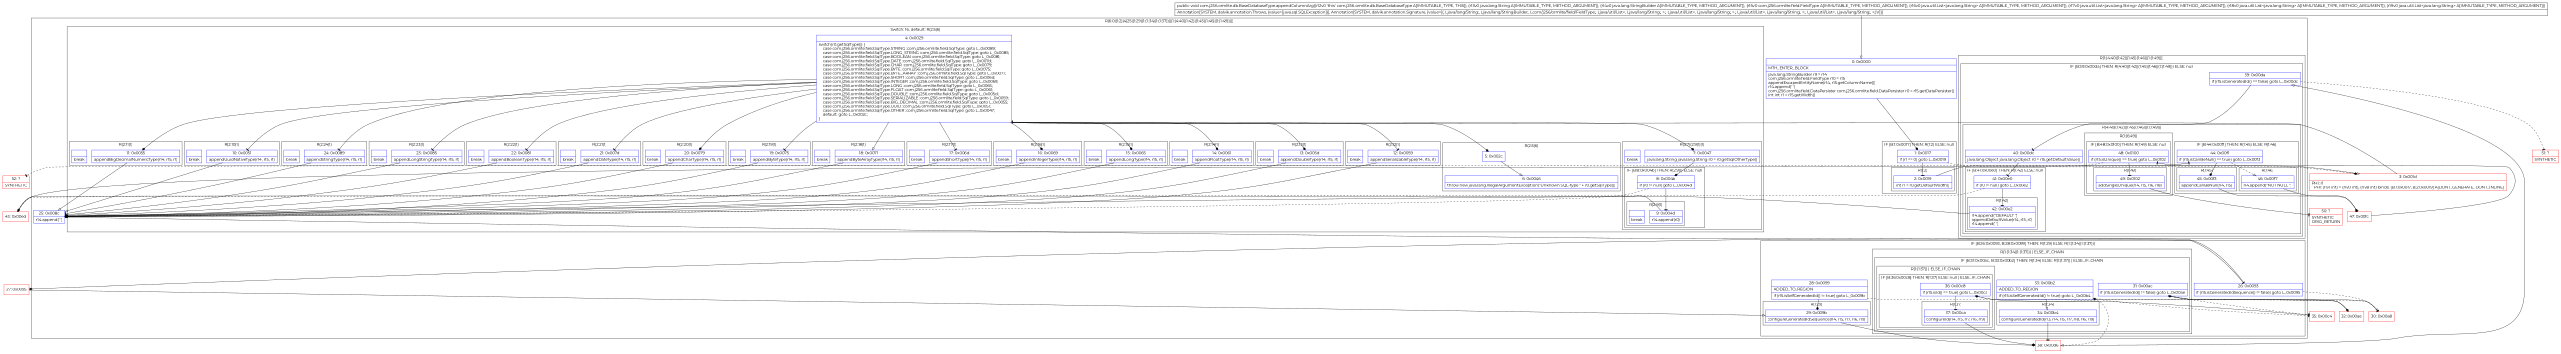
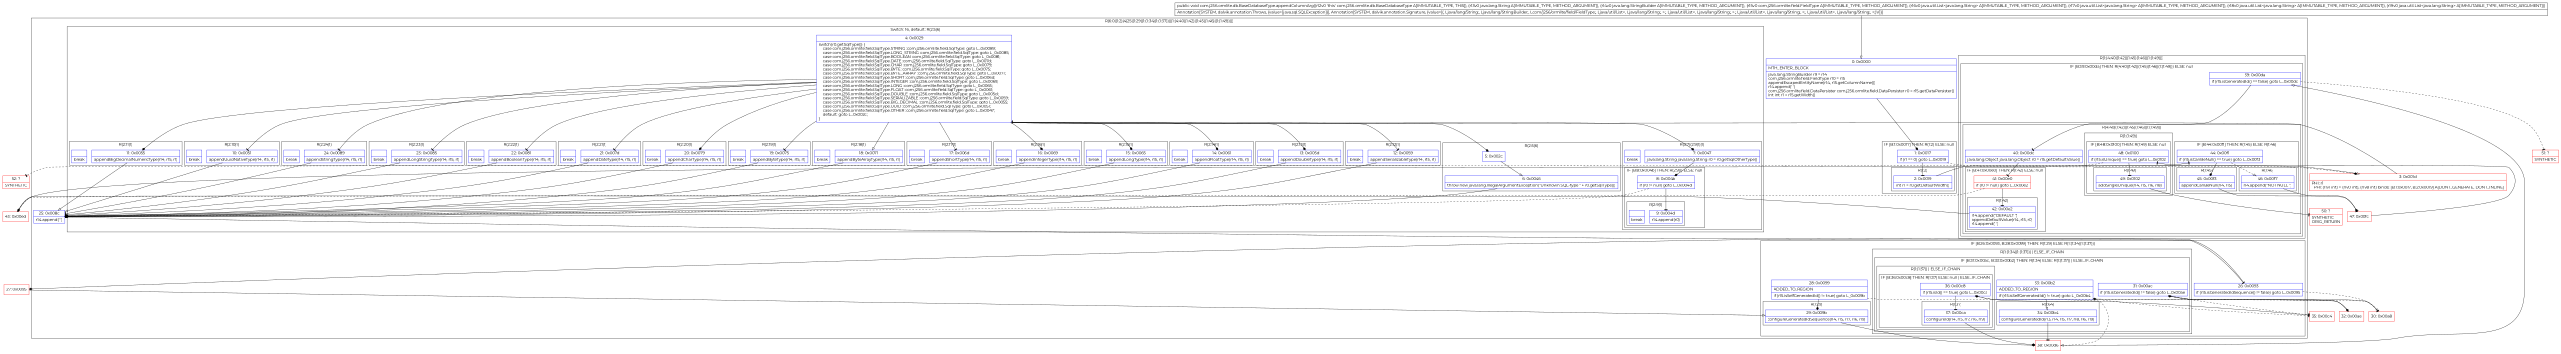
(2128, 136) -> (2128, 136)
(2002, 182) -> (2002, 182)
(1147, 201) -> (783, 214)
(2048, 305) -> (2048, 305)
